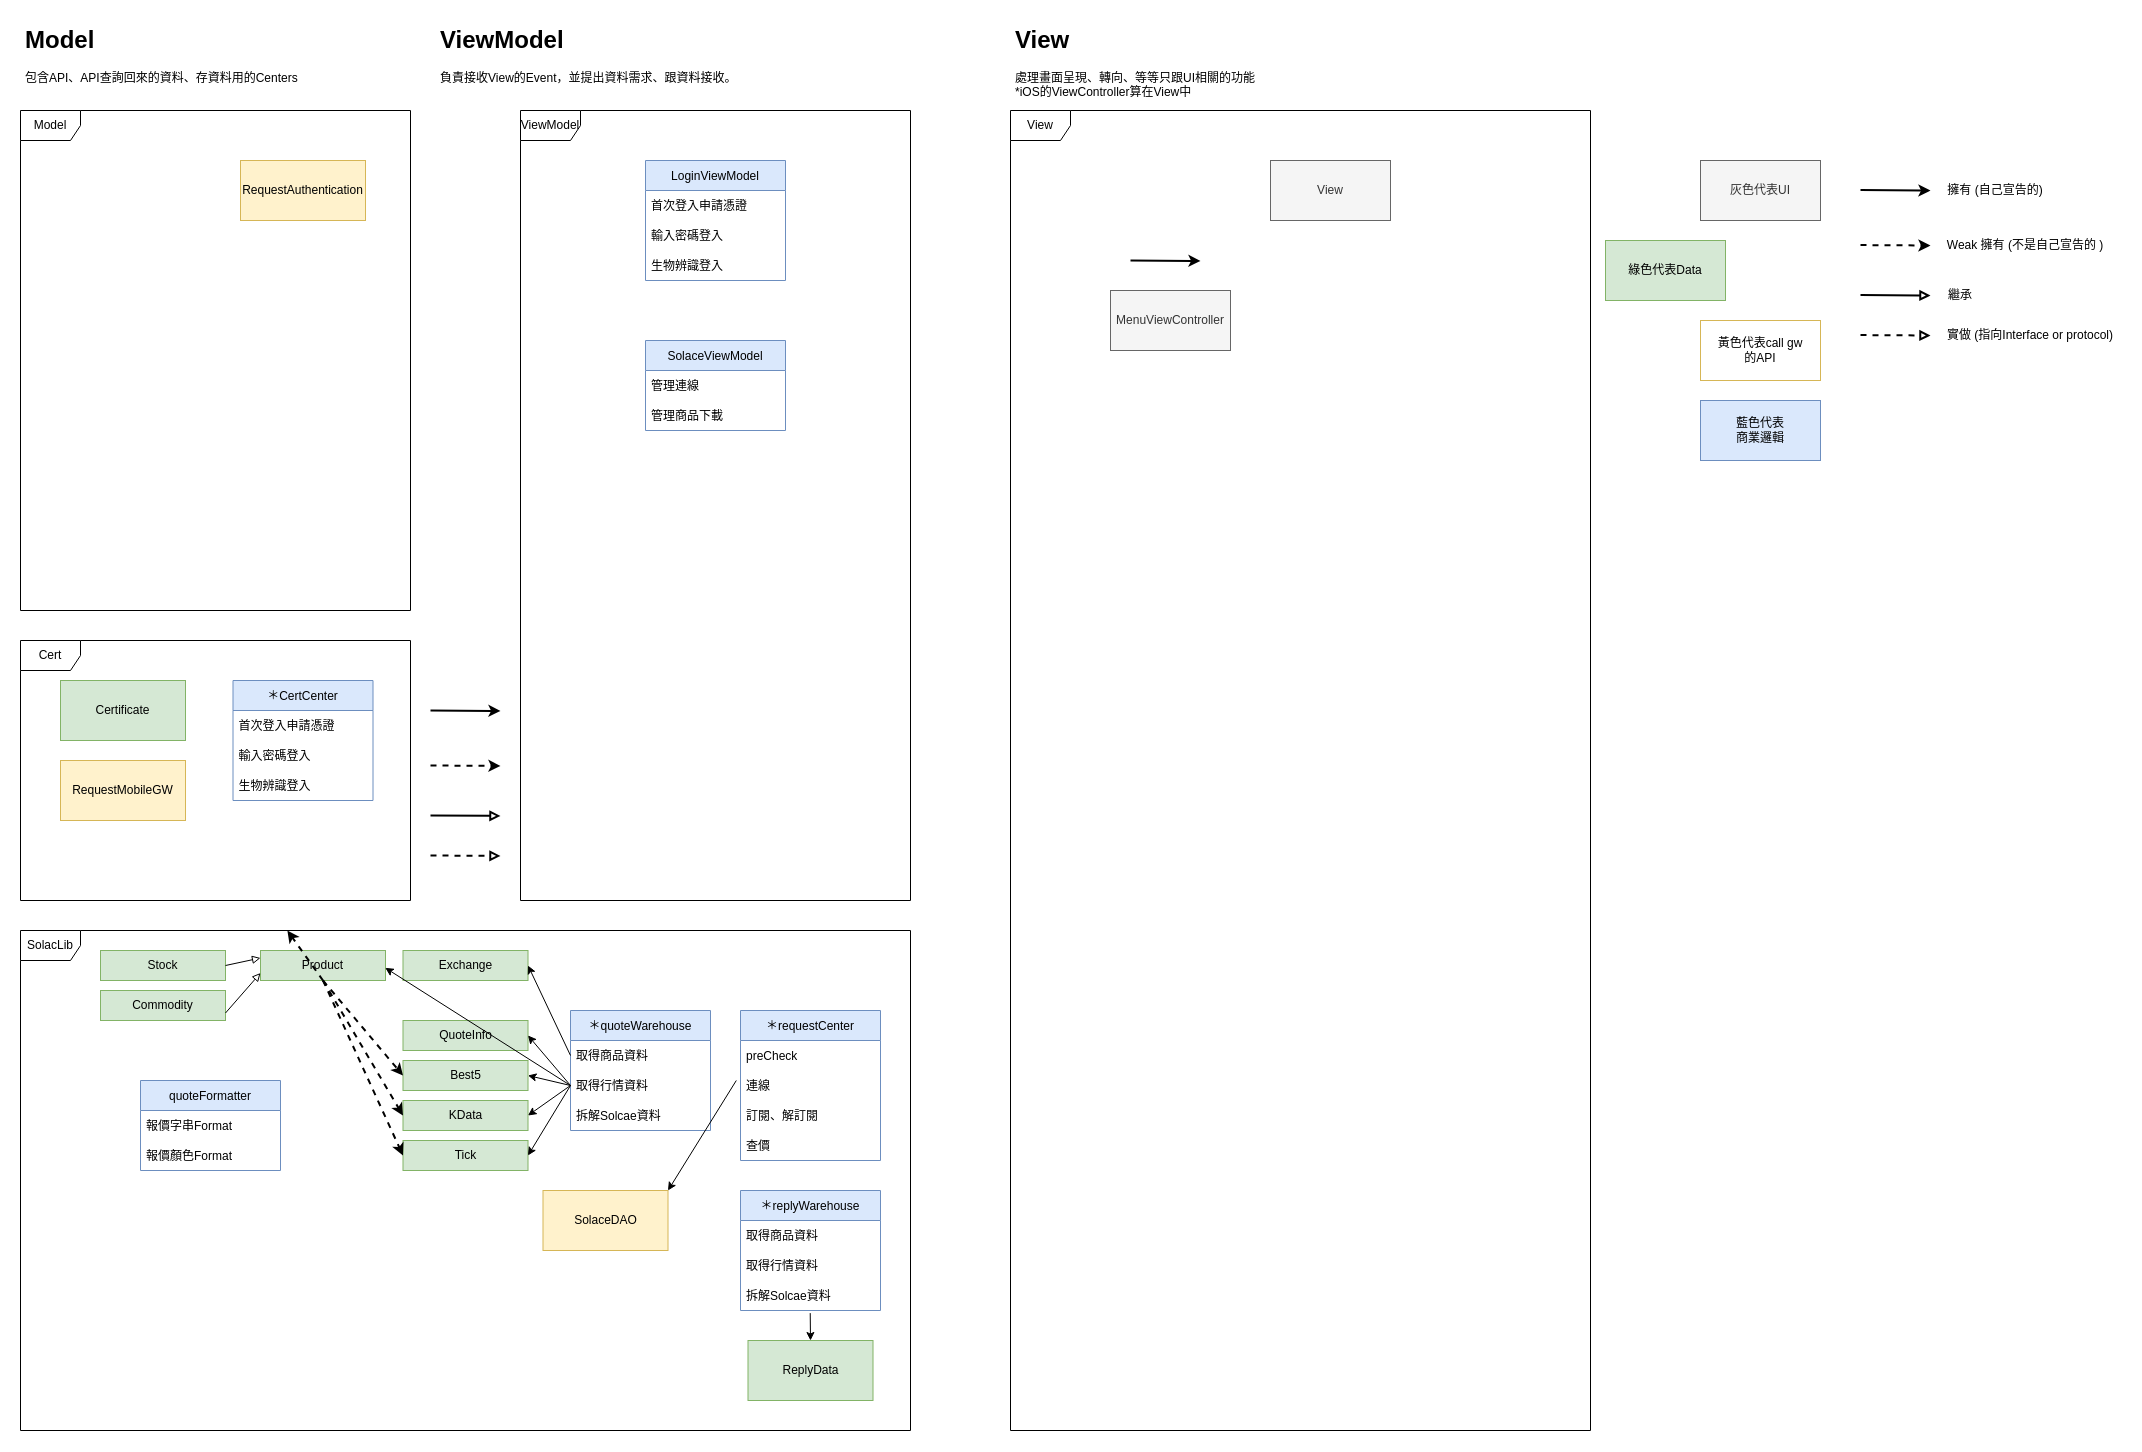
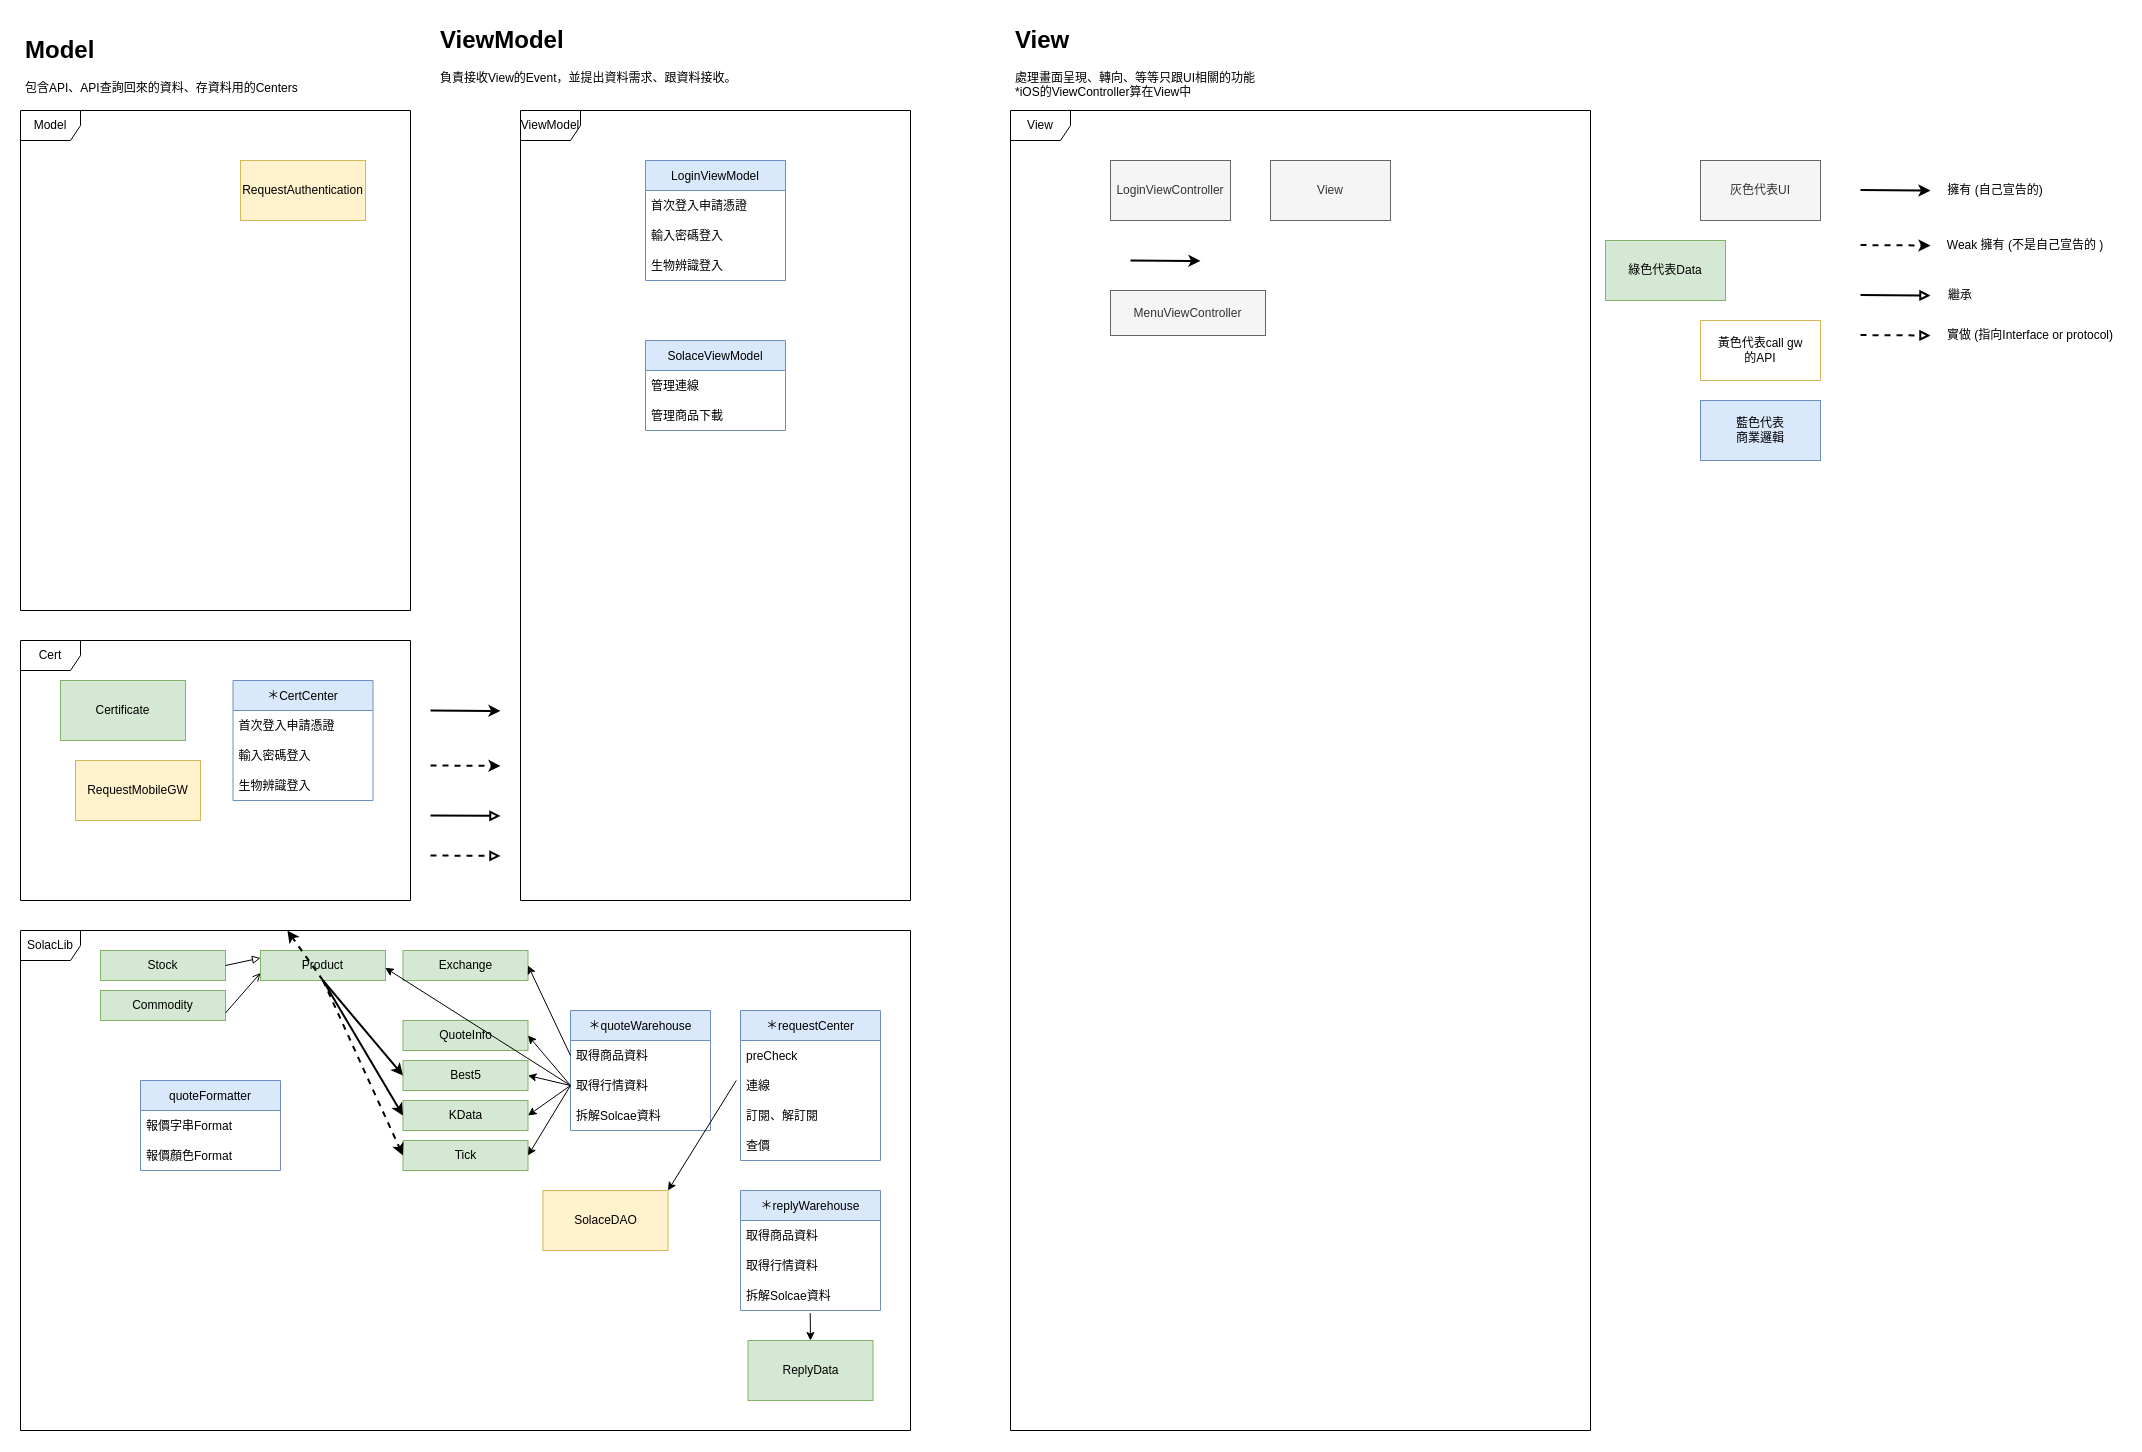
(216, 56) -> (216, 66)
none -> (1171, 191)
(1171, 321) -> (1188, 313)
(123, 791) -> (138, 791)
(254, 981) -> (256, 978)
(362, 1027) -> (362, 1027)
(363, 1049) -> (363, 1049)
